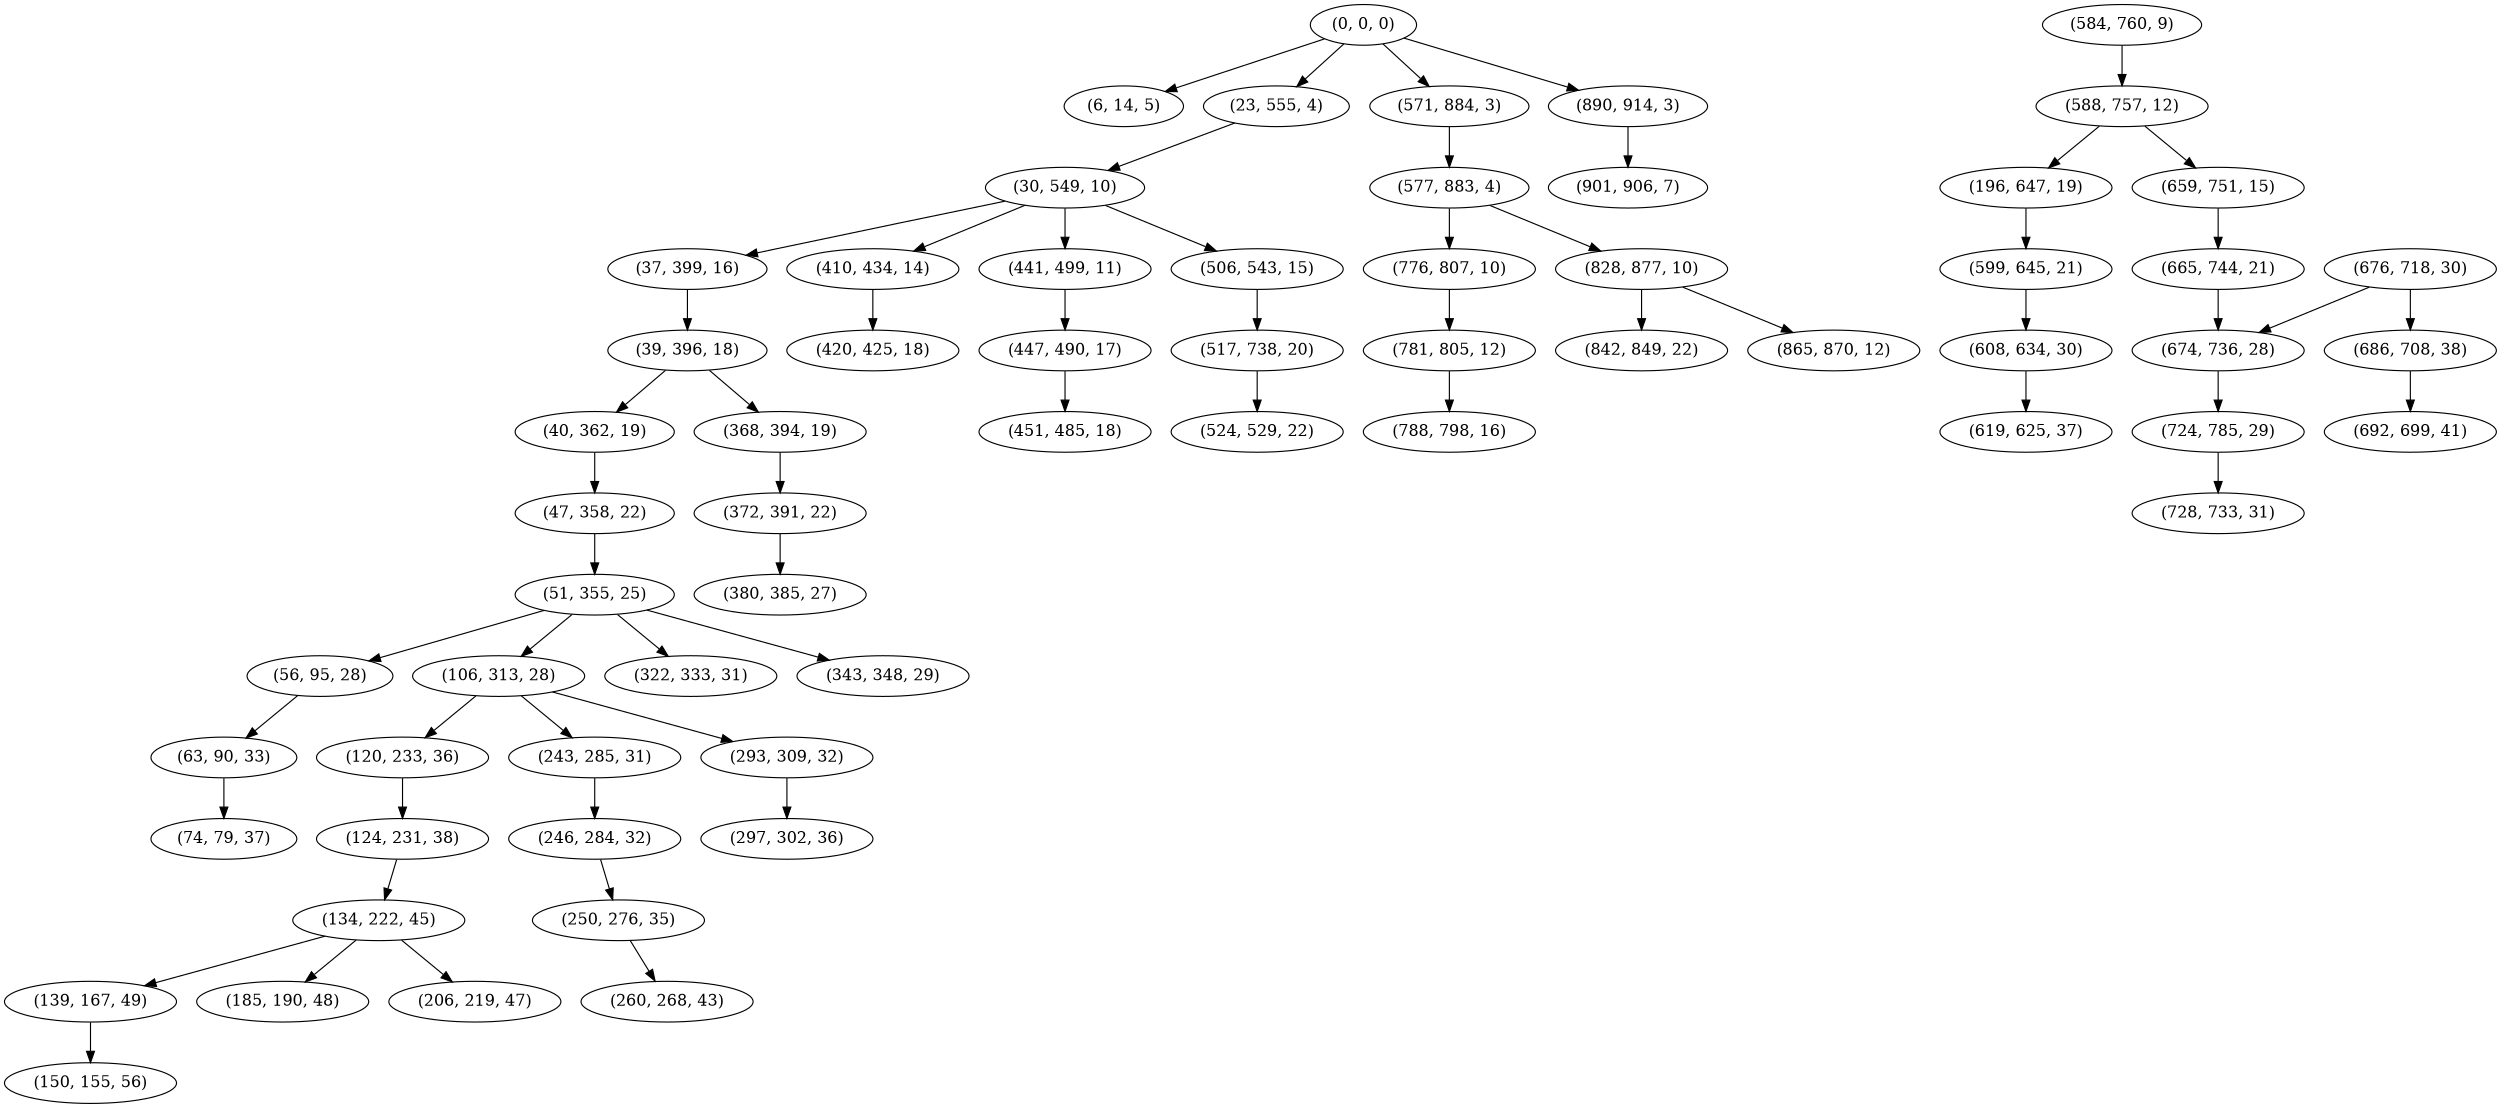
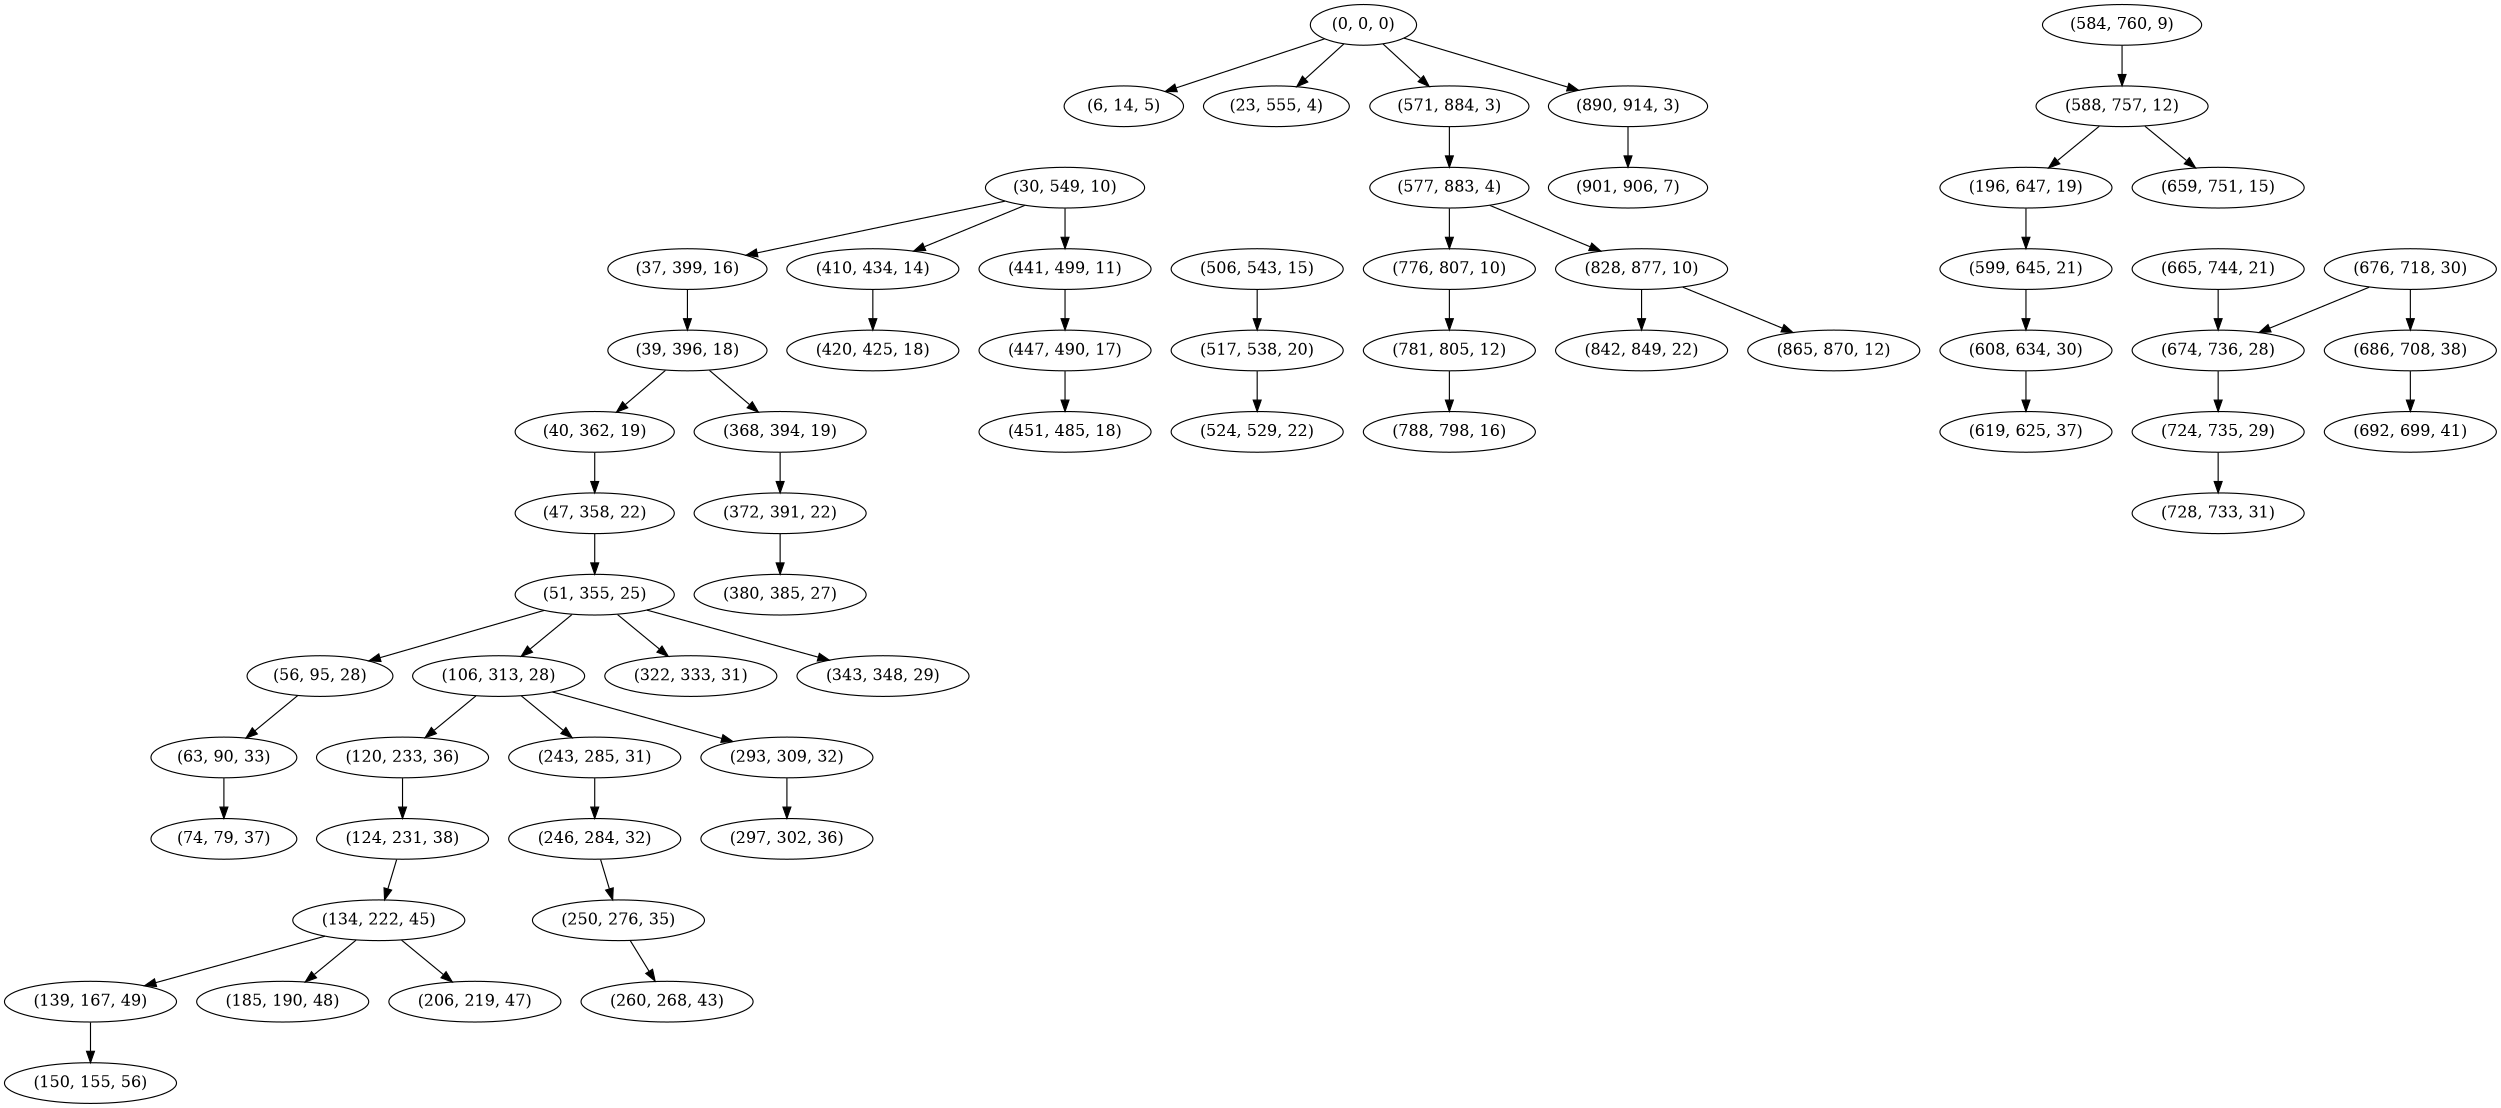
(1177, 145) -> none
(2218, 223) -> none
(1155, 226) -> none
(1257, 350) -> (1257, 350)
(2218, 432) -> (2218, 432)
